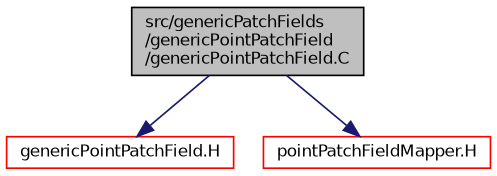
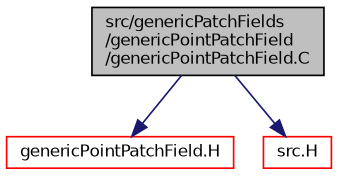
(377, 152) -> (297, 152)
